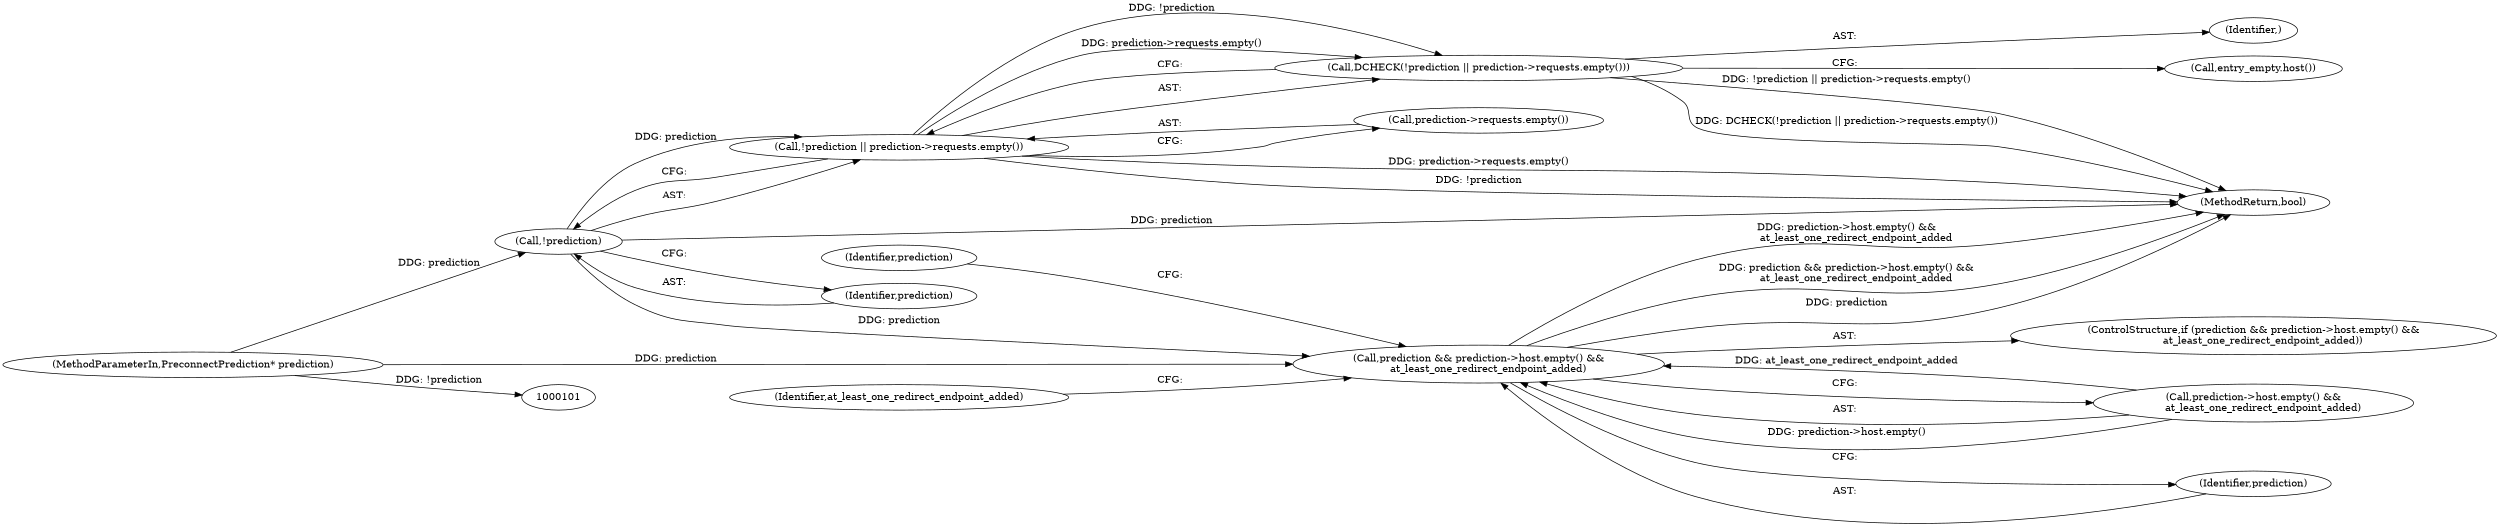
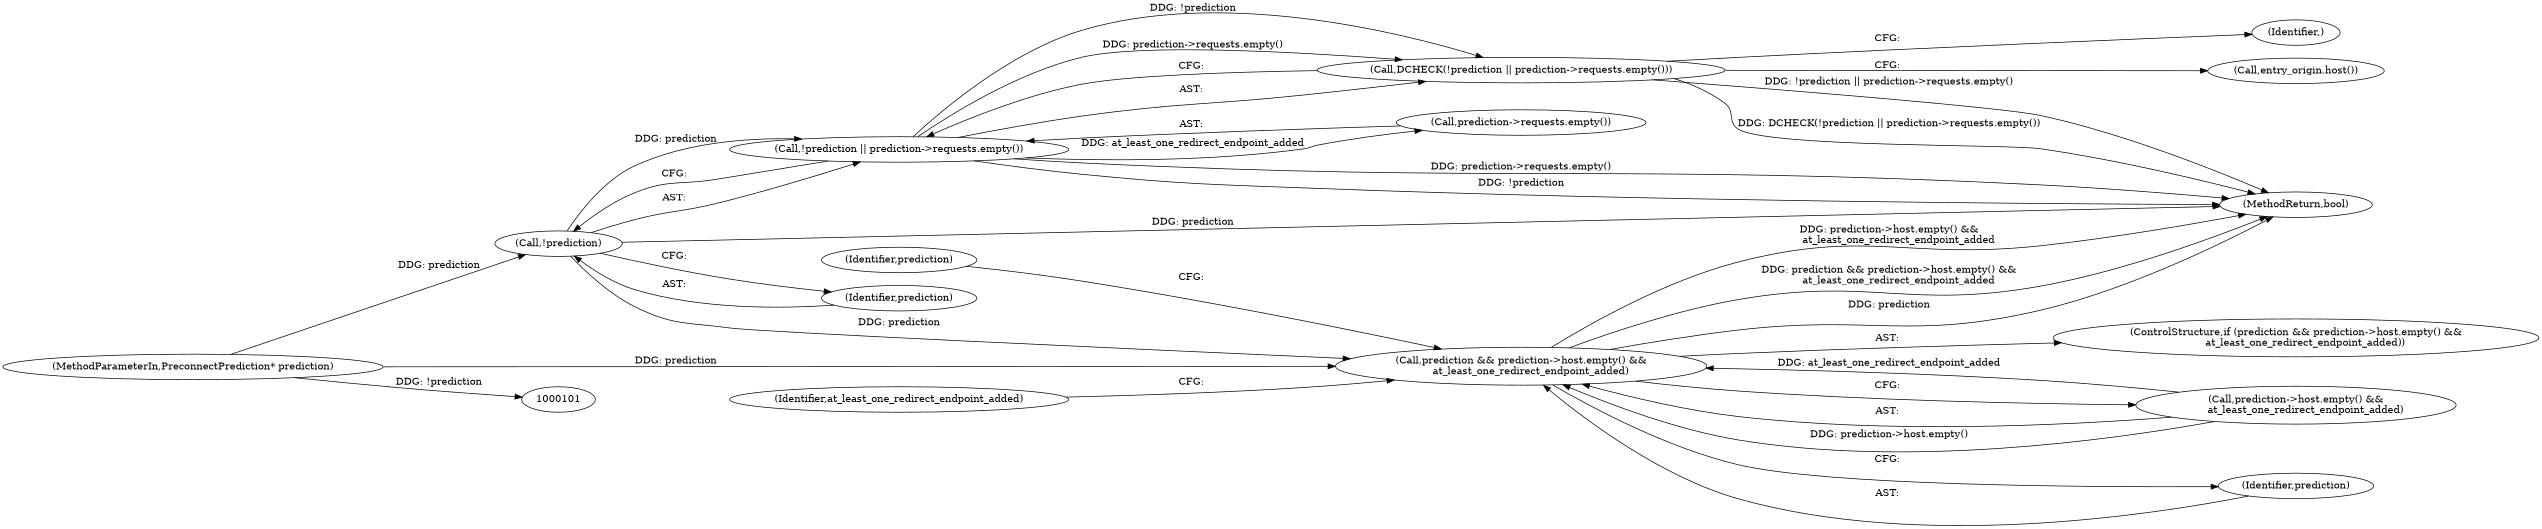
(1847, 36) -> (1889, 39)
(2253, 69) -> (2296, 71)
(1172, 141) -> (1193, 143)
